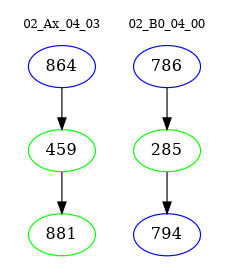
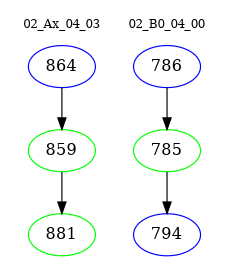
(62, 151) -> (62, 151)
(167, 151) -> (167, 151)
